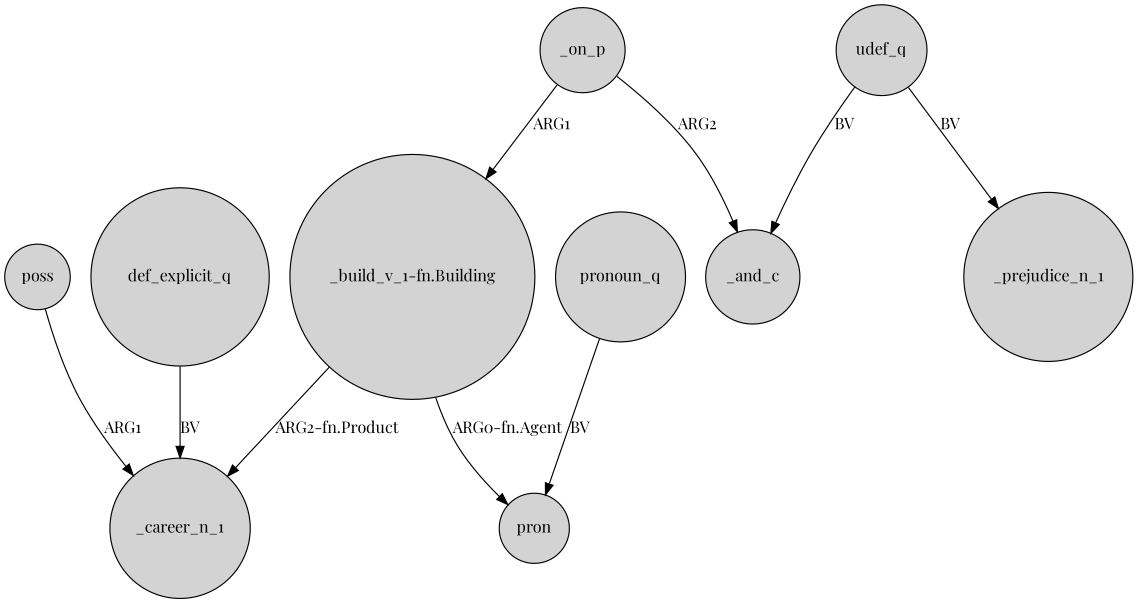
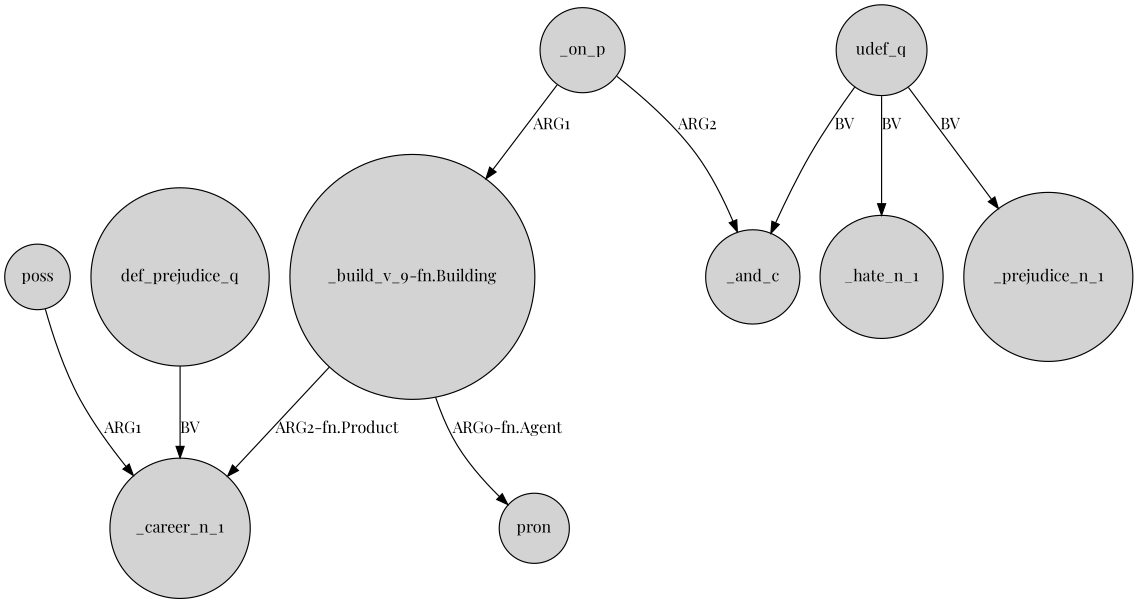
(180, 277) -> (180, 277)
(412, 277) -> (412, 277)
(621, 277) -> none
none -> (882, 277)
